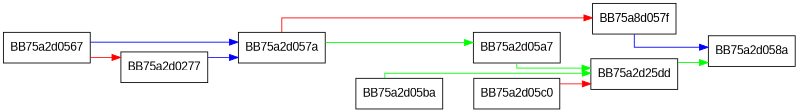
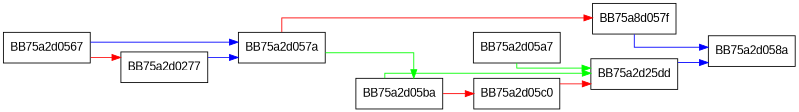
(395, 43) -> (378, 53)
(689, 63) -> (689, 63)
none -> (454, 94)
